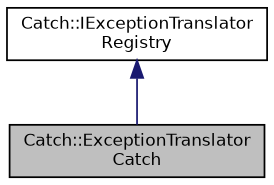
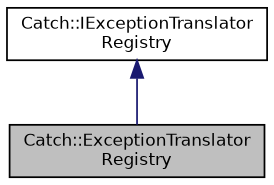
(137, 151) -> (137, 151)
